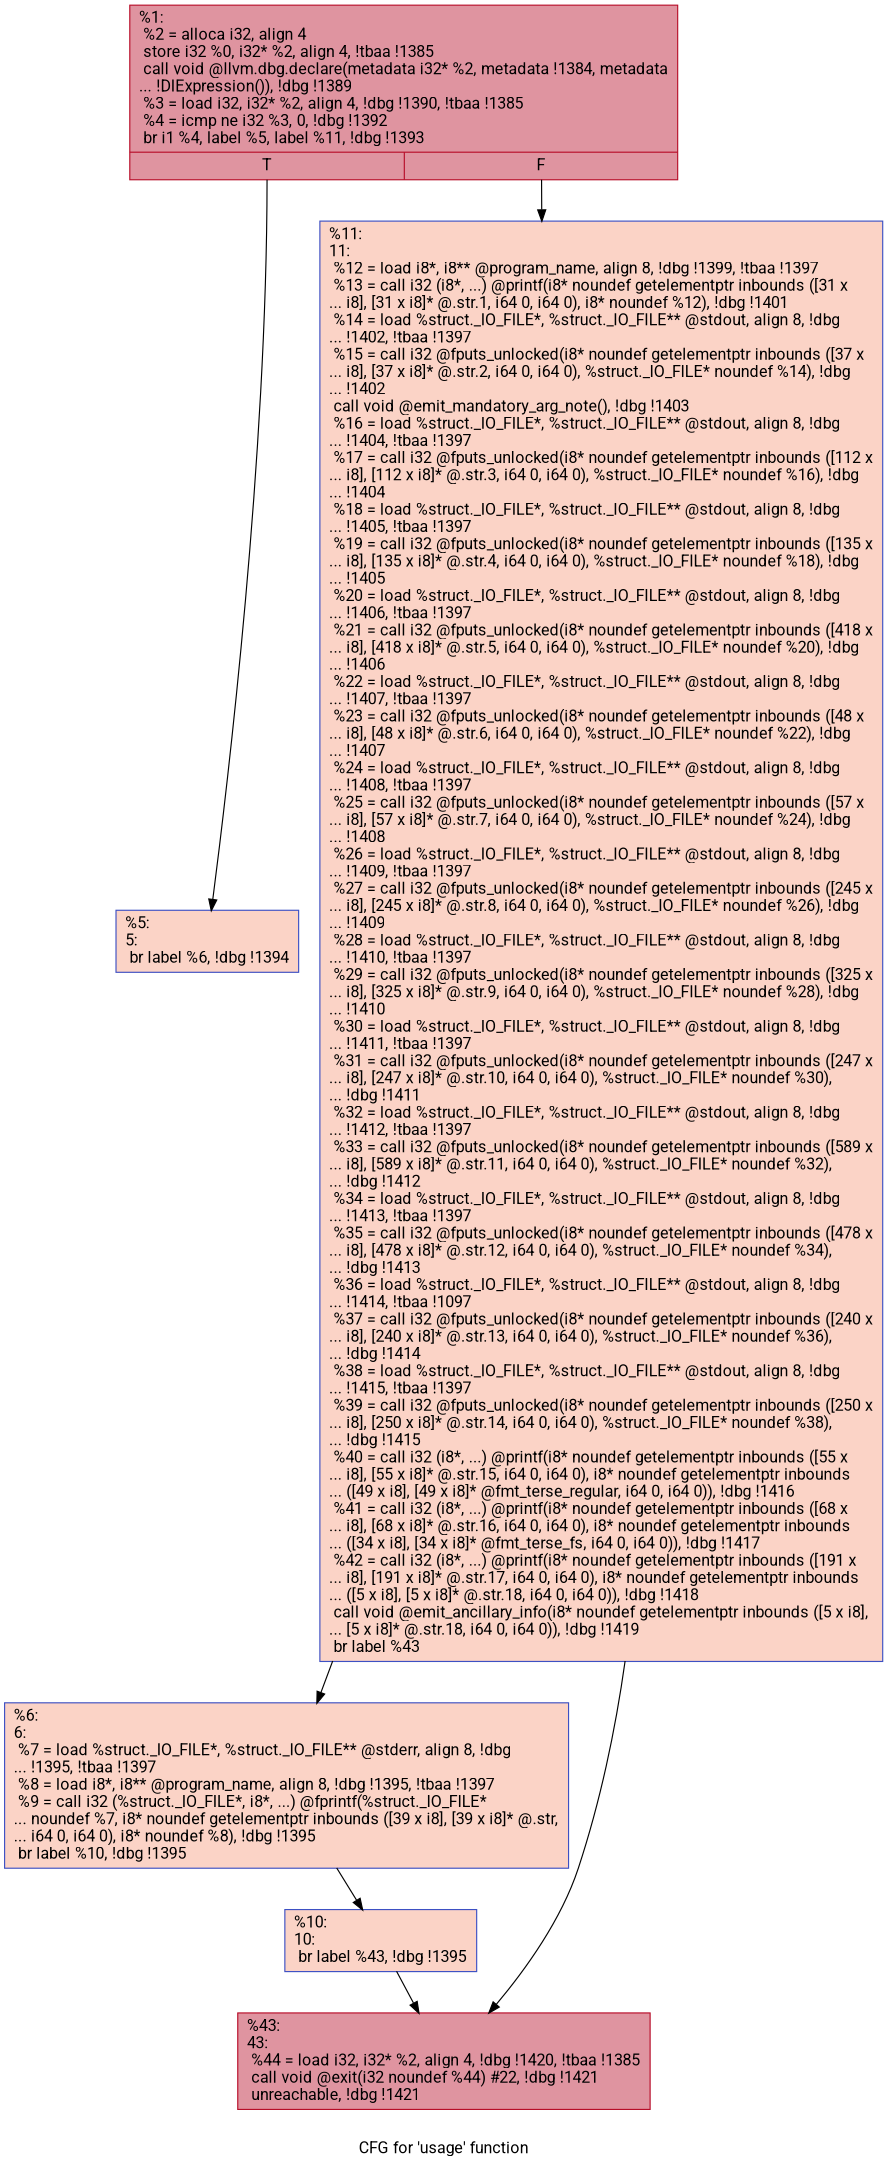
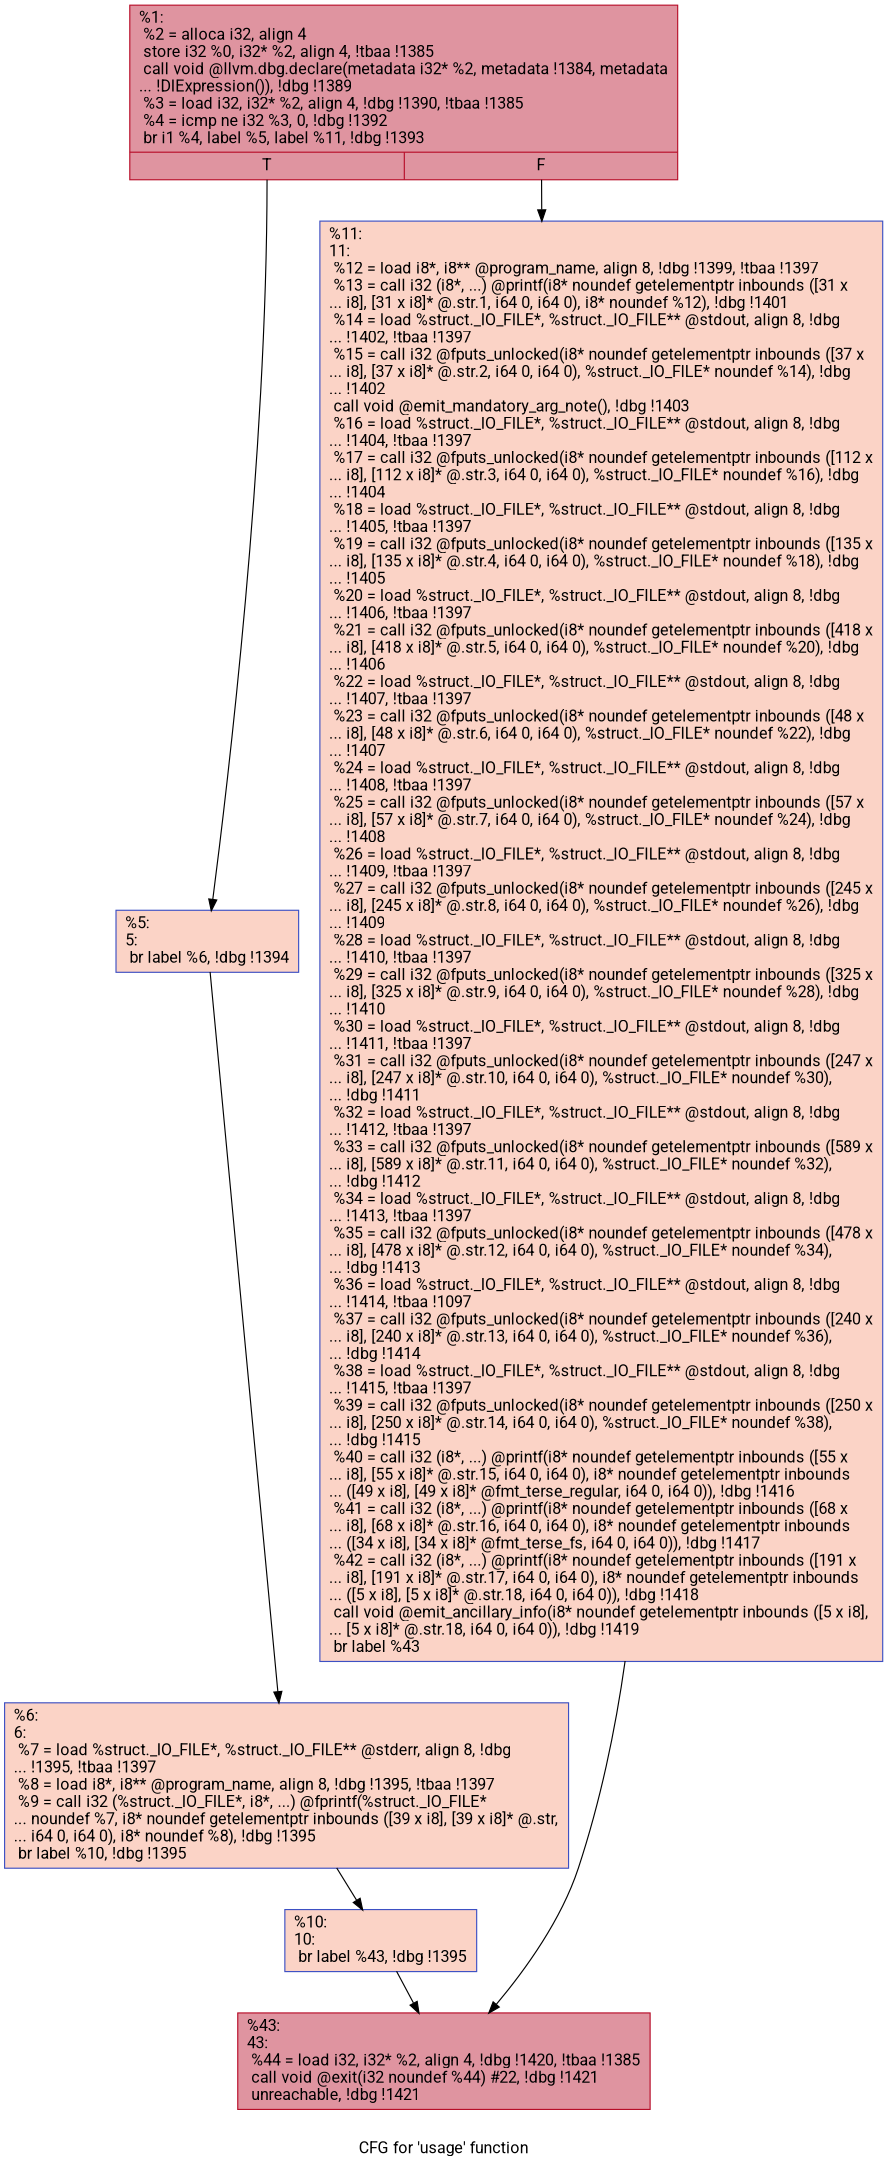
(327, 1677) -> (244, 1332)
